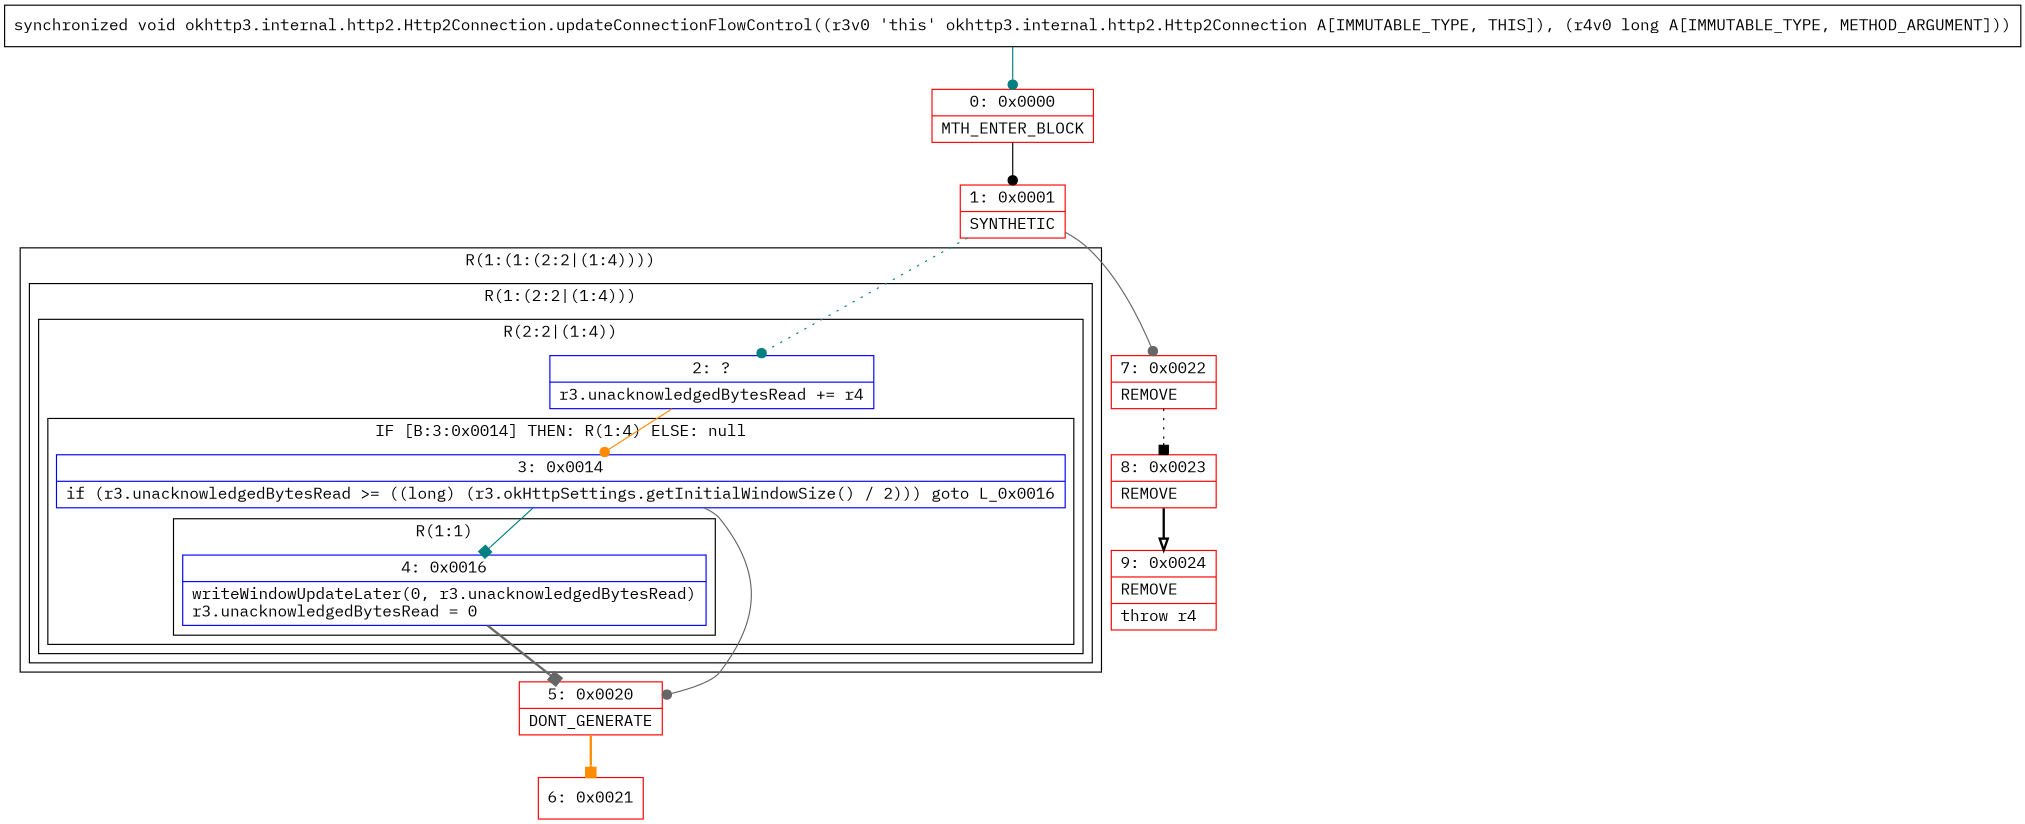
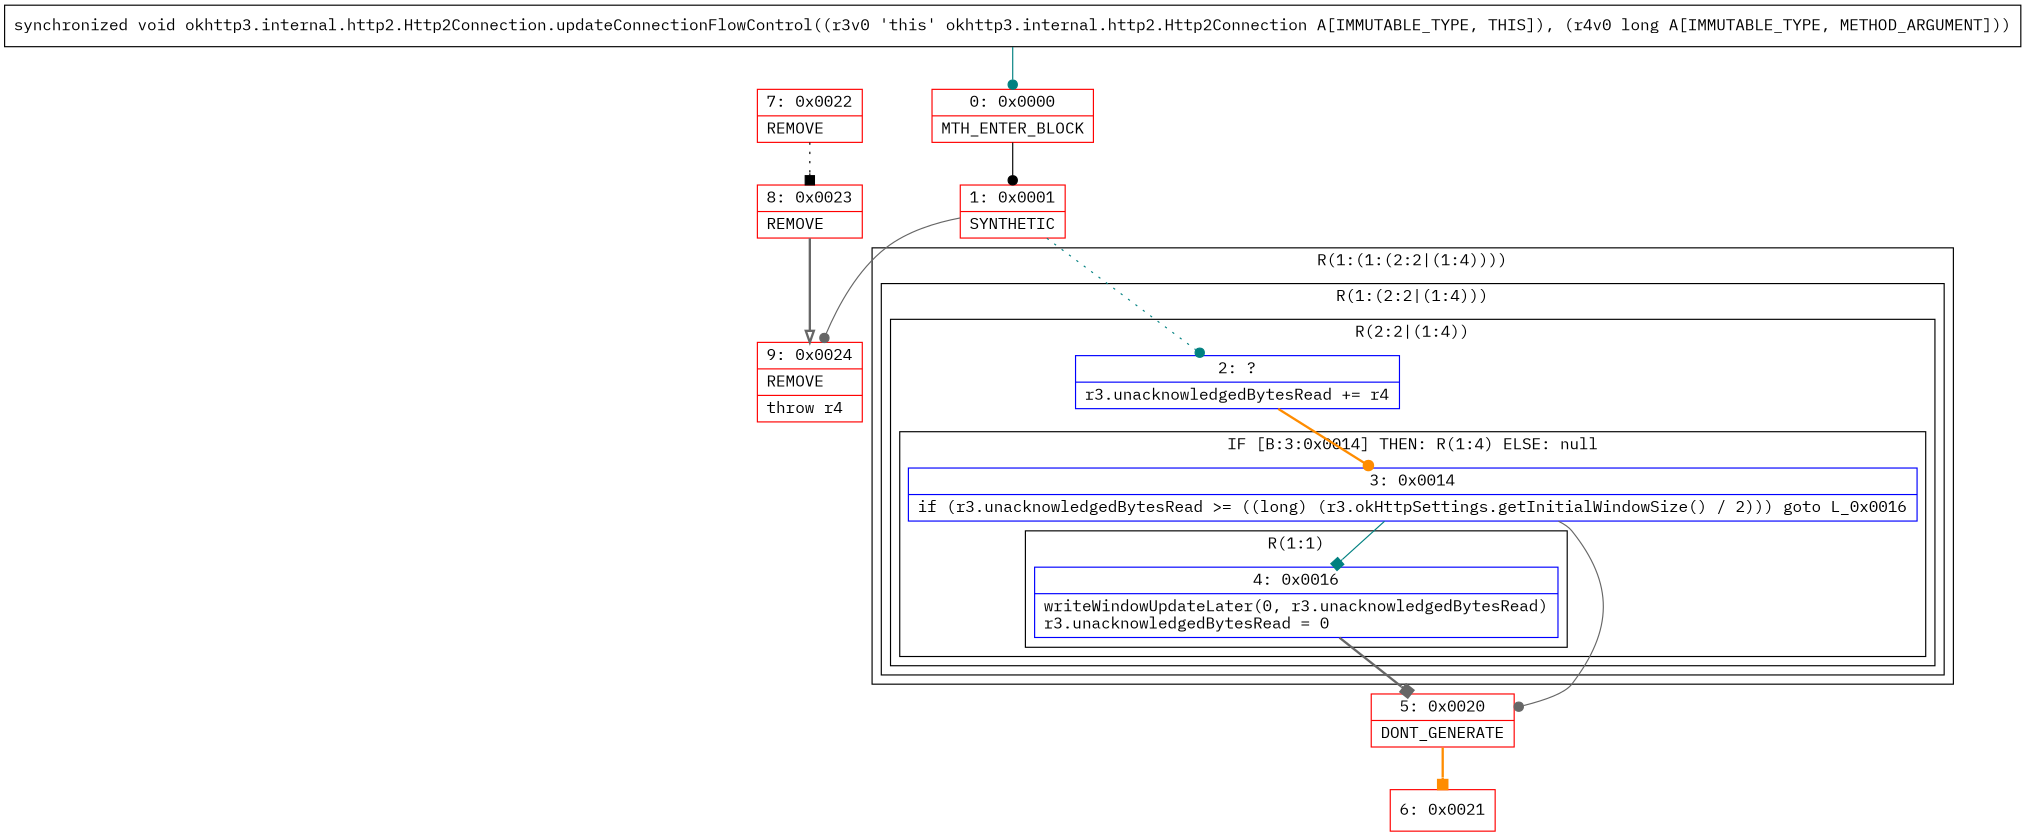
(1117, 283) -> (864, 270)
(640, 429) -> (1326, 439)
(1164, 523) -> (810, 284)
